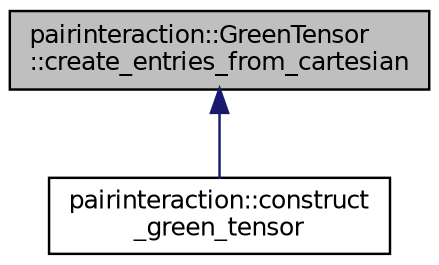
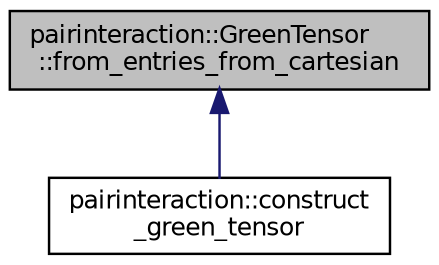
(220, 50) -> (220, 50)
